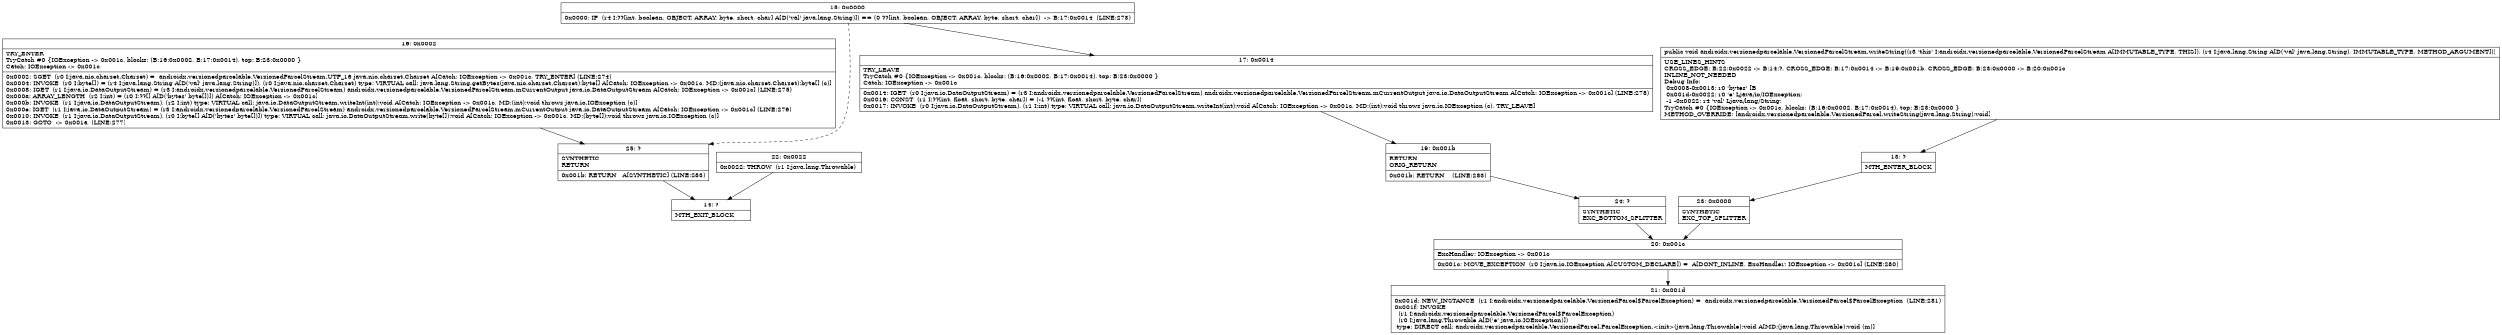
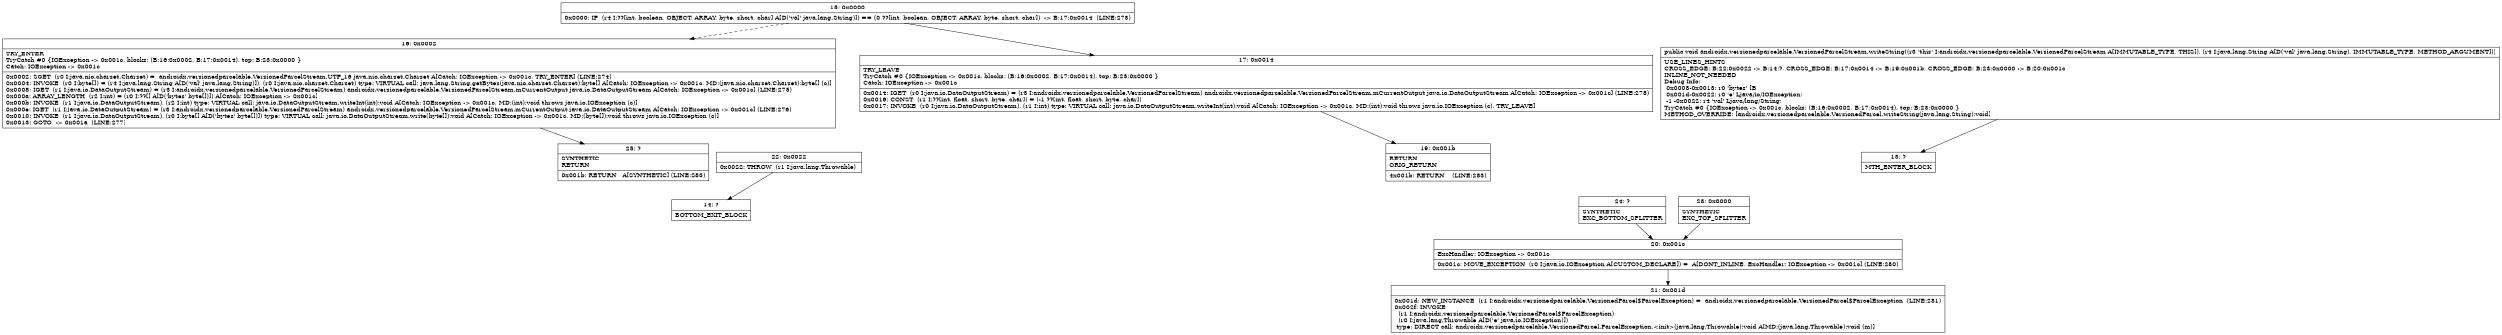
(830, 134) -> (741, 31)
(1438, 176) -> (1438, 176)
(1808, 186) -> none
(1532, 187) -> none
(677, 189) -> none
(705, 215) -> (711, 215)
(1422, 307) -> (1422, 307)
